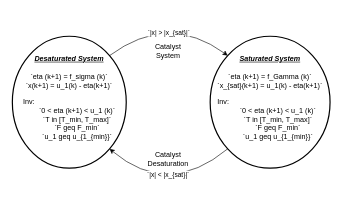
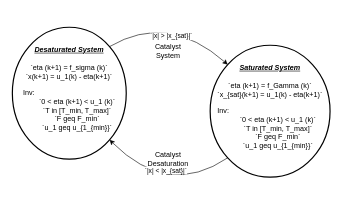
(69, 102) -> (69, 93)
(270, 102) -> (270, 111)
